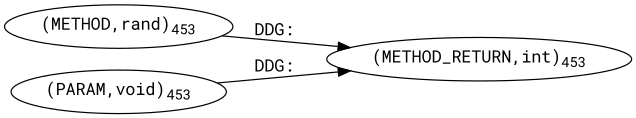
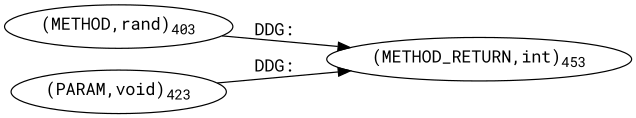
(184, 25) -> (184, 25)
(179, 90) -> (179, 90)
